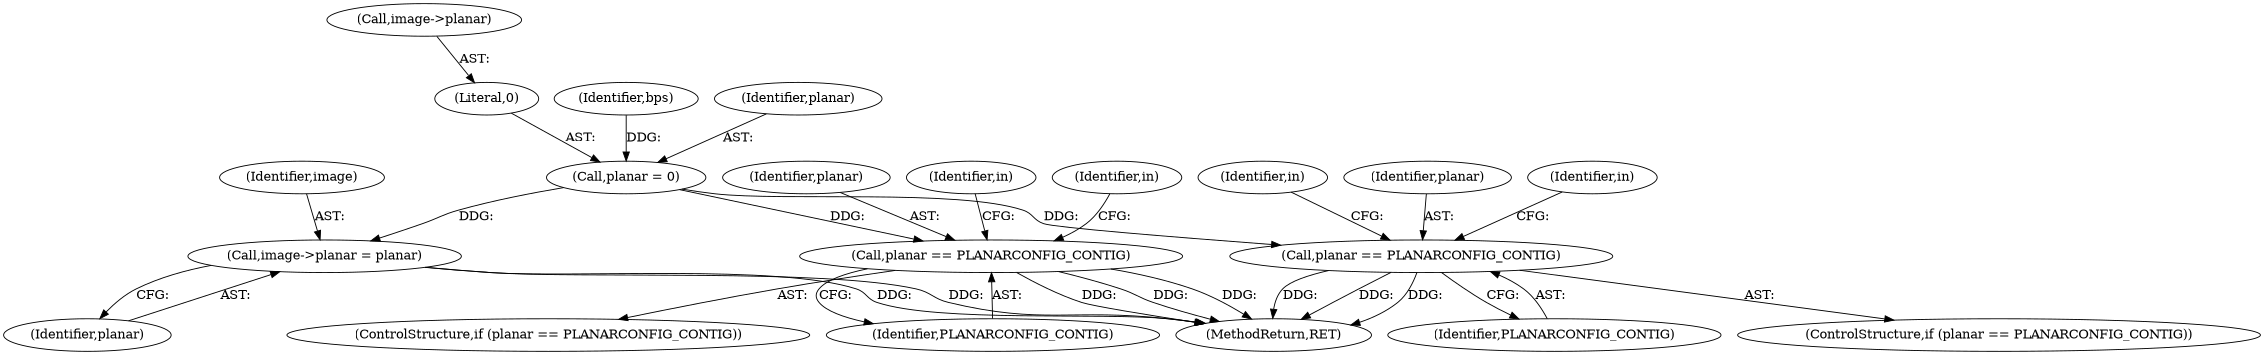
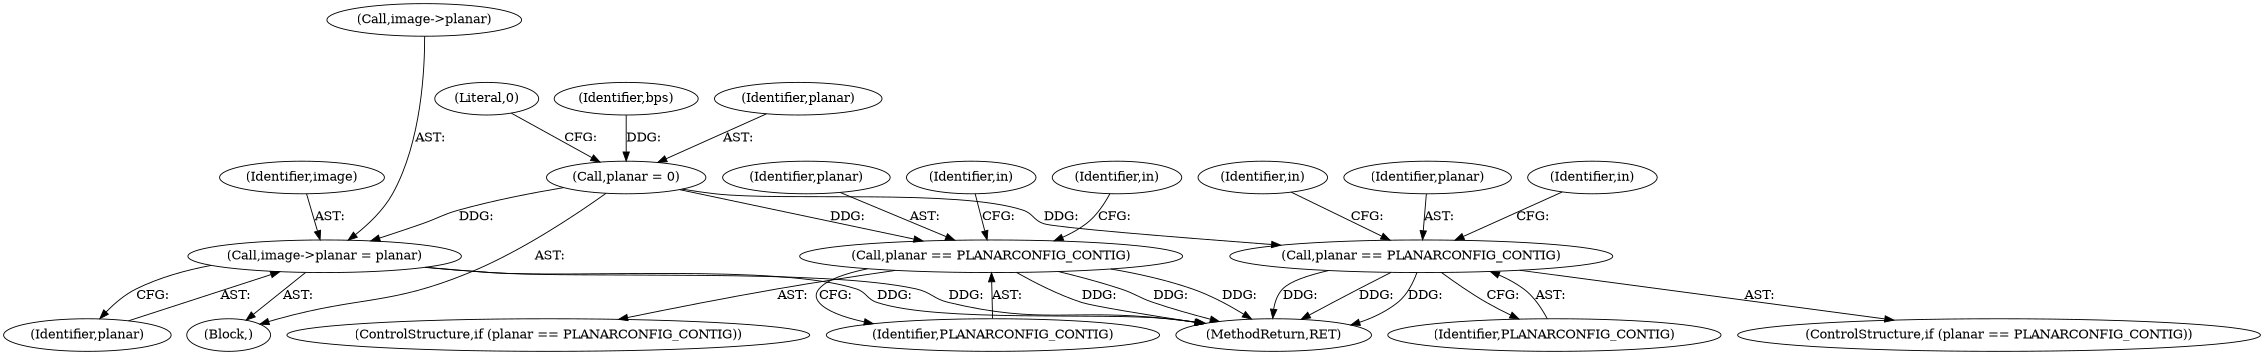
(453, 56) -> (412, 144)
(583, 138) -> (583, 138)
none -> (229, 335)
